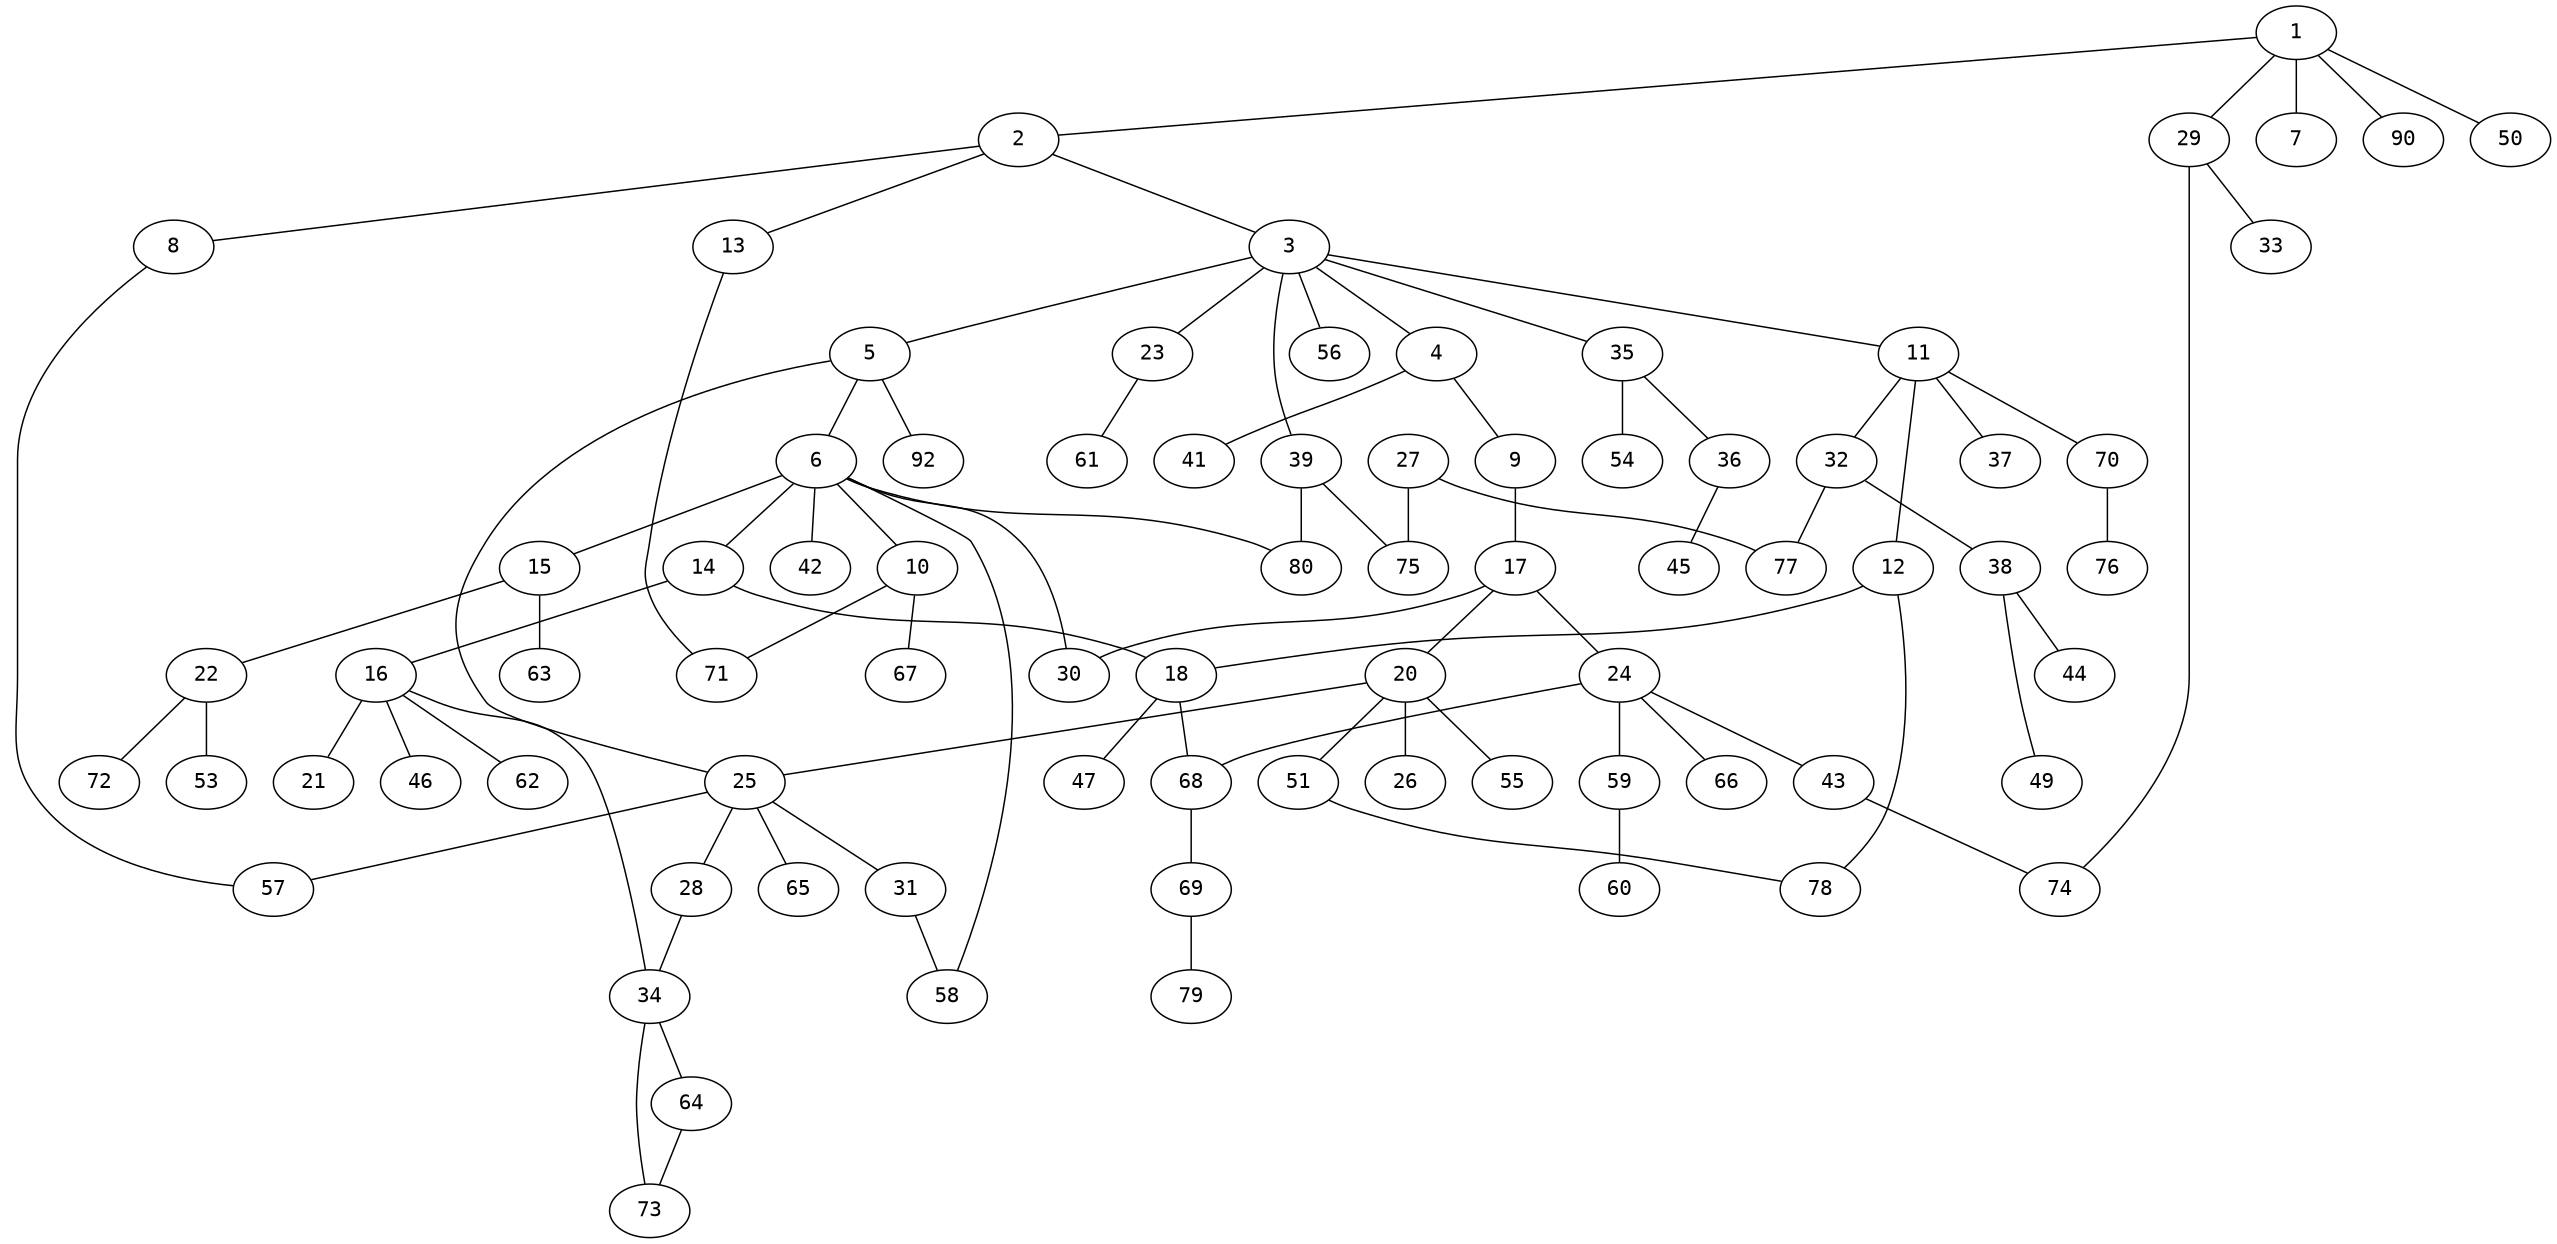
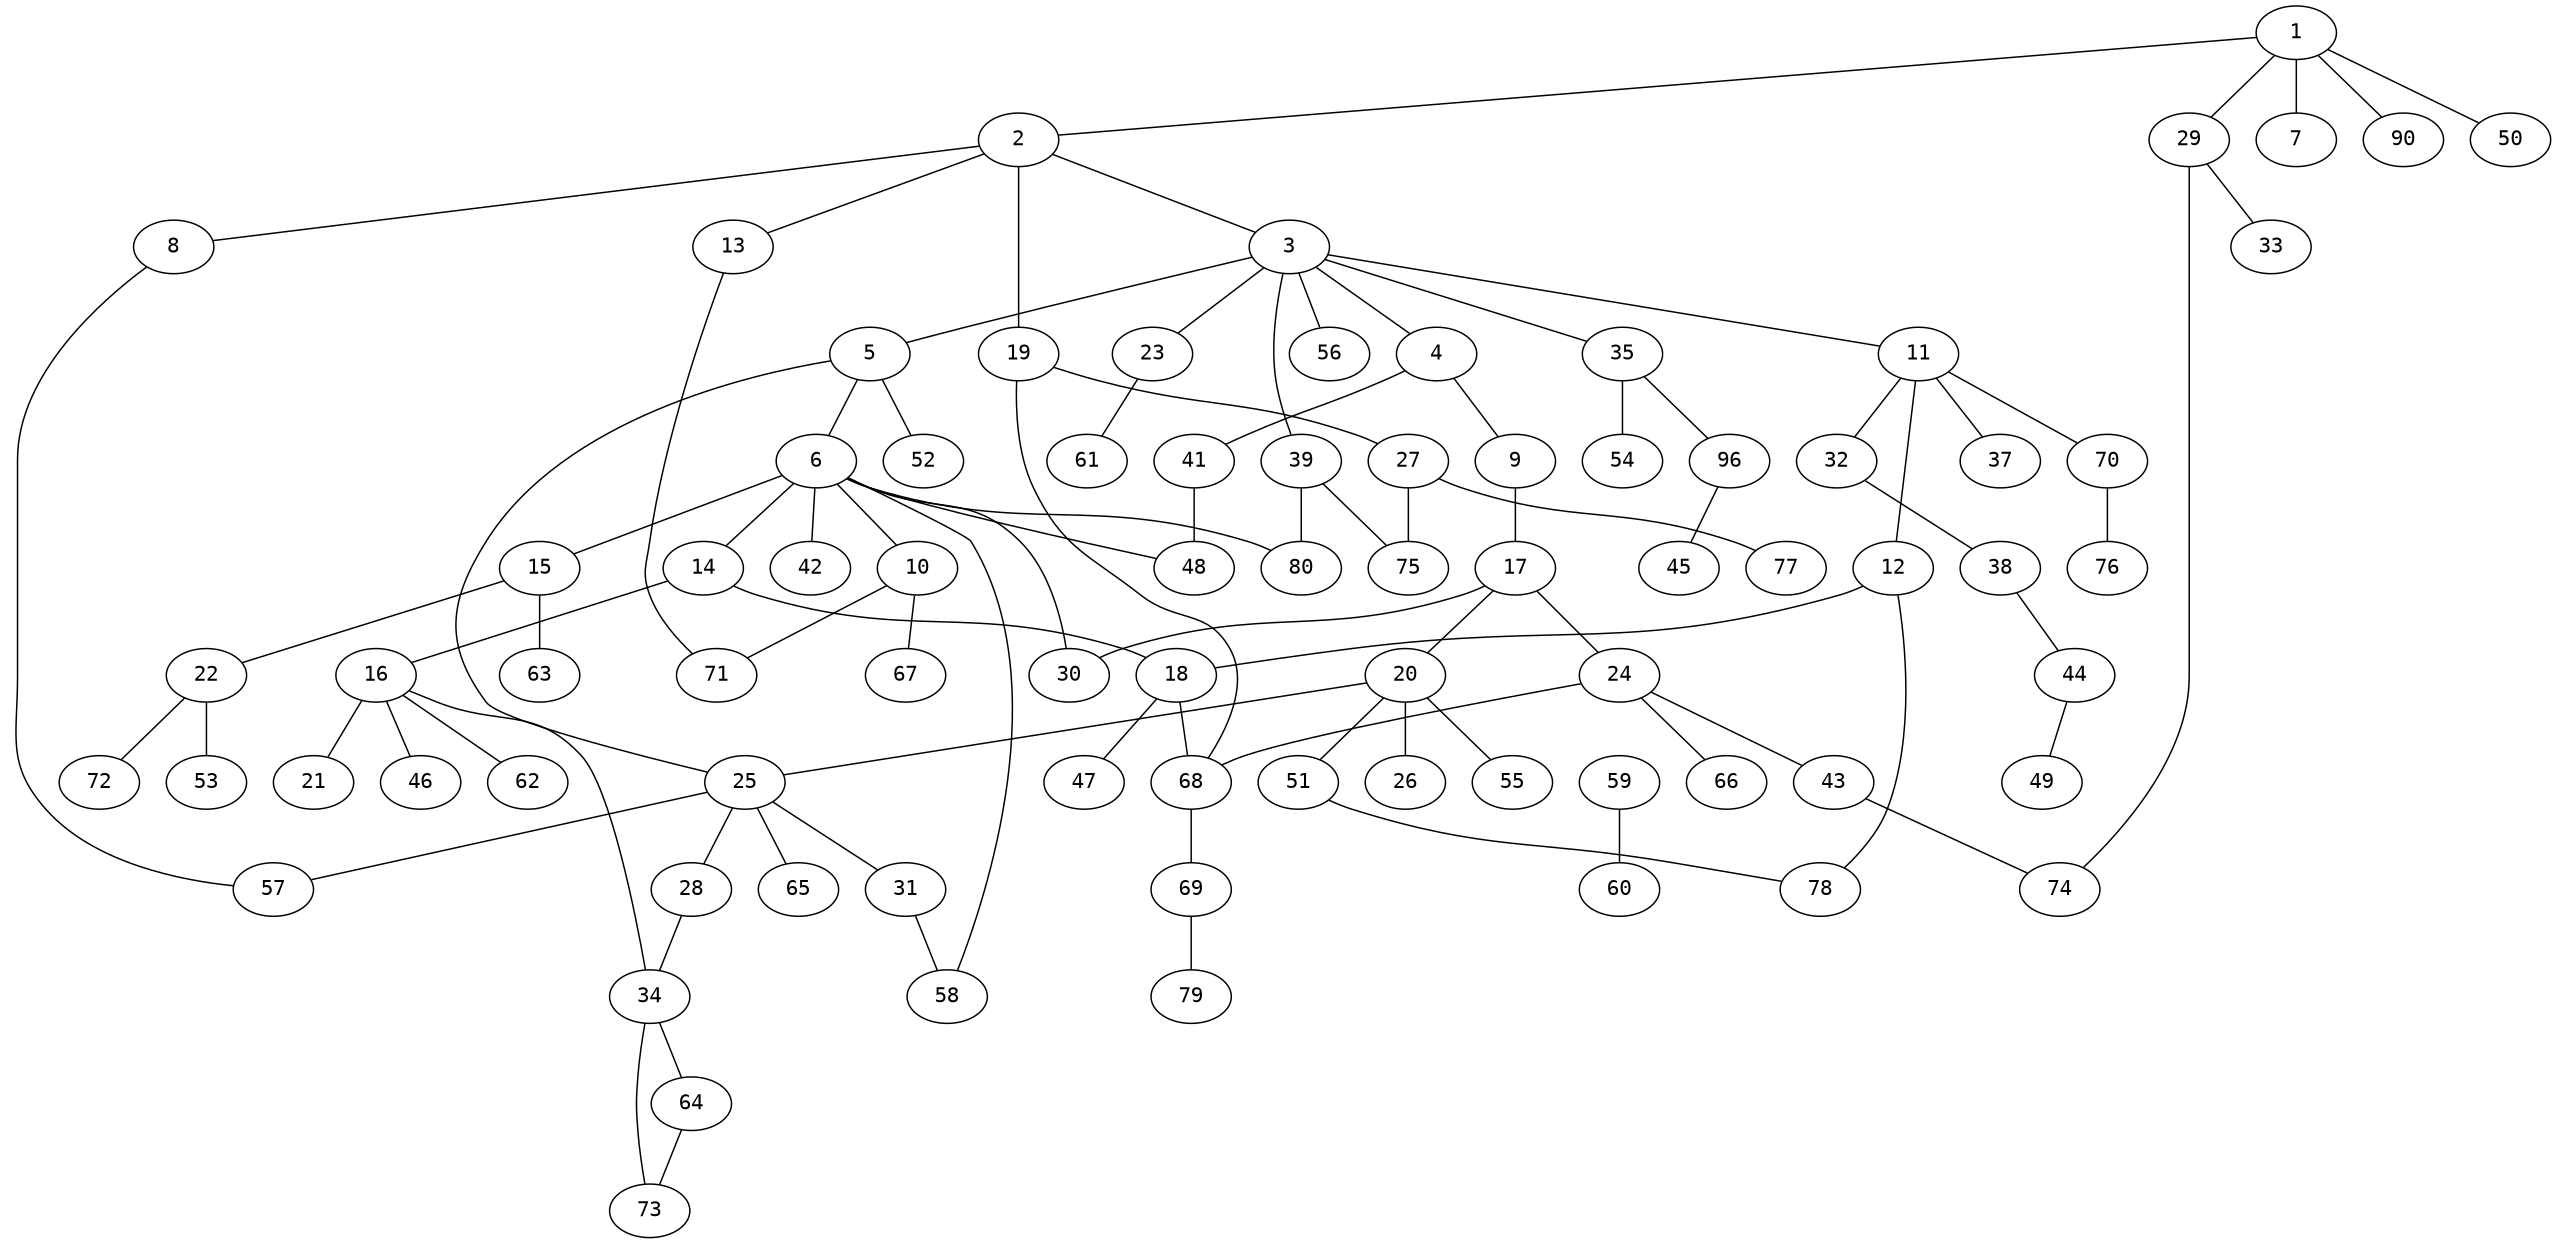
none -> (1019, 354)
(923, 461) -> (923, 461)
(1730, 461) -> (1730, 461)
(1812, 514) -> none
none -> (1194, 568)
(2016, 676) -> (2058, 729)
(1619, 729) -> none
